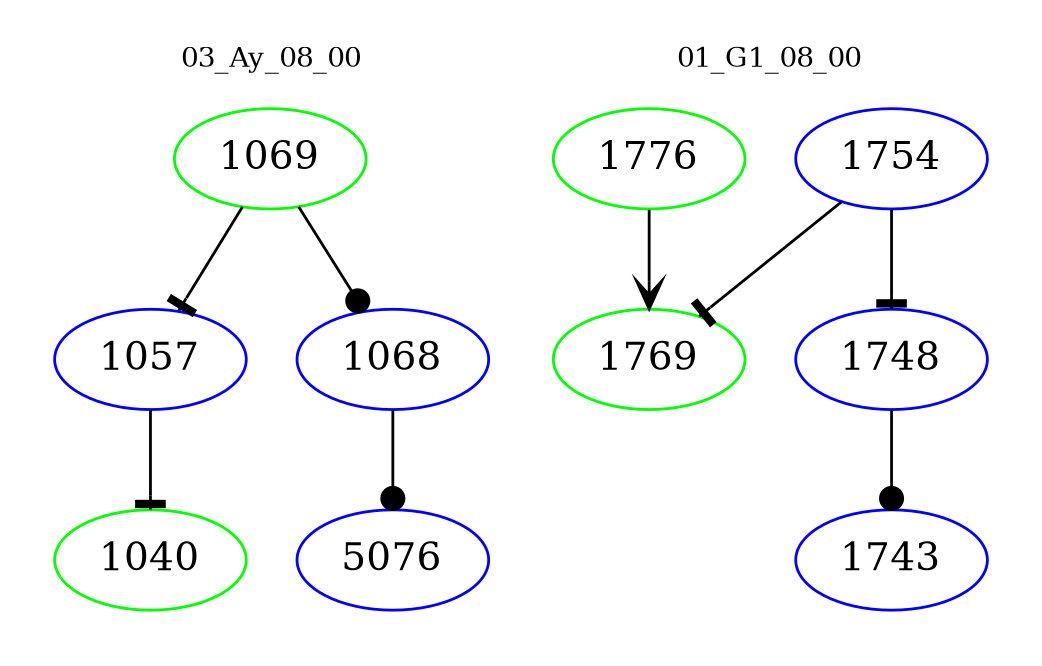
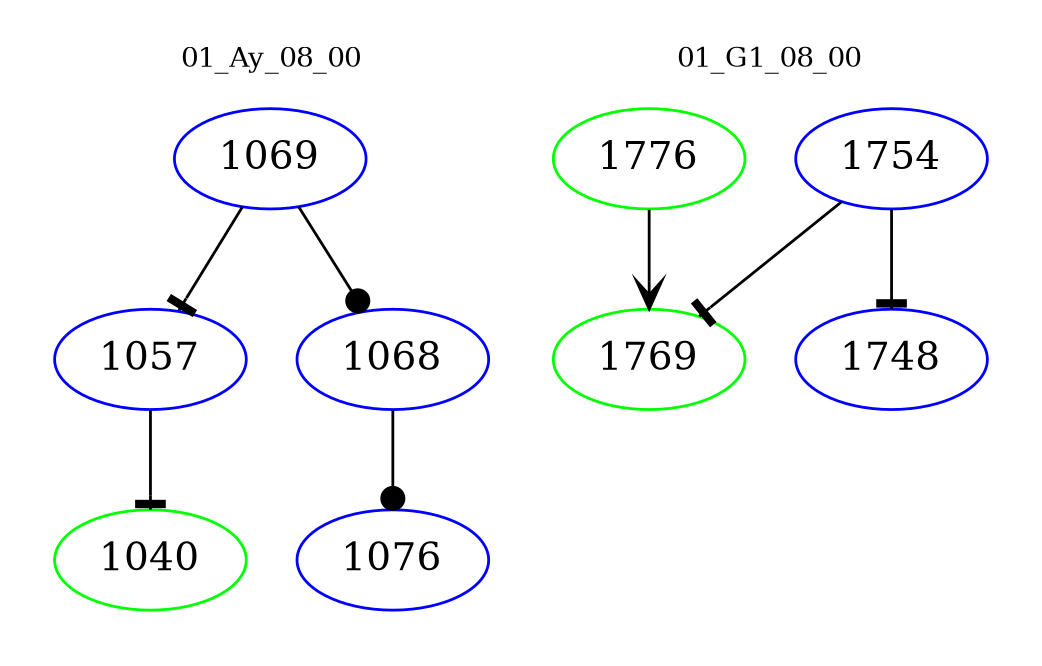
(272, 60) -> (272, 60)
(270, 159) -> (270, 159)
(393, 560) -> (393, 560)
(892, 560) -> none
